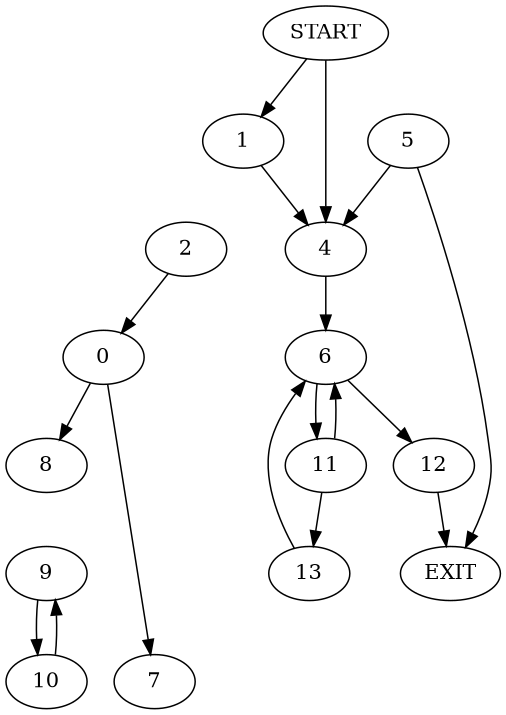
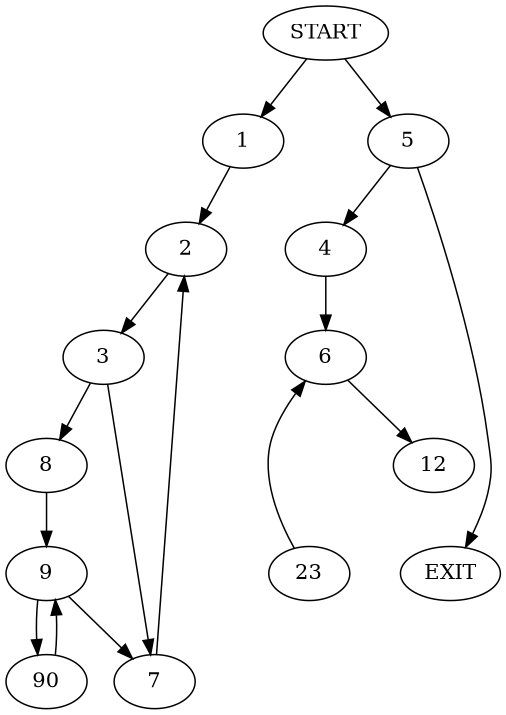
(326, 133) -> (363, 82)
(280, 189) -> (218, 188)
(104, 357) -> (104, 357)
(326, 465) -> none
none -> (170, 473)
none -> (47, 512)
(441, 512) -> none
(309, 574) -> (309, 574)
none -> (95, 622)
(47, 682) -> (47, 682)
